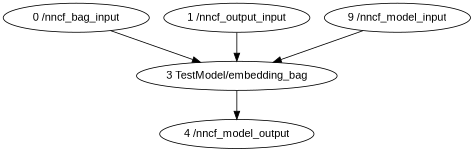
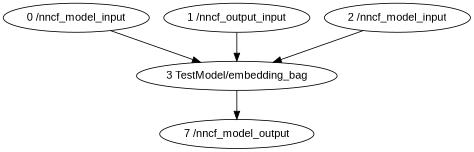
(76, 18) -> (76, 18)
(397, 18) -> (397, 18)
(237, 134) -> (237, 134)
